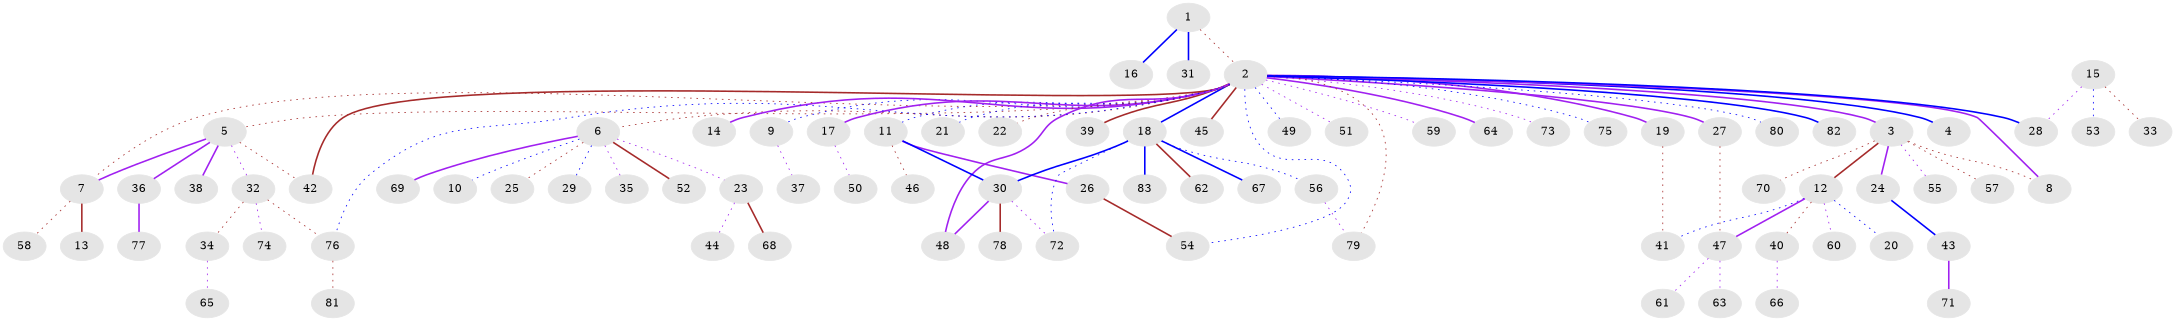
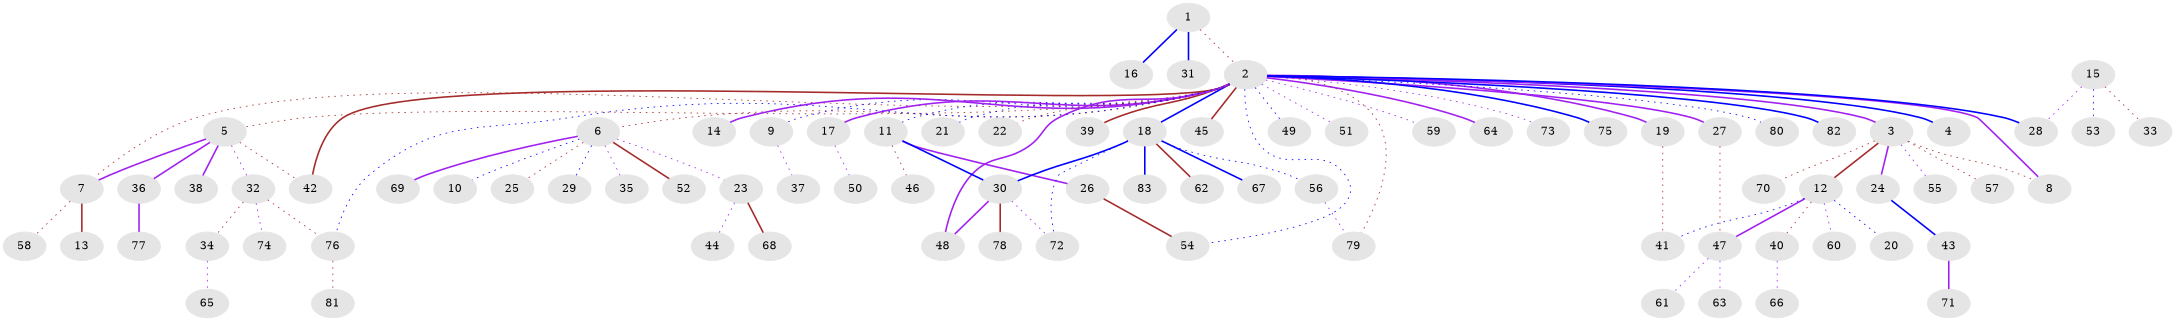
(1470, 94) -> (1470, 94)
